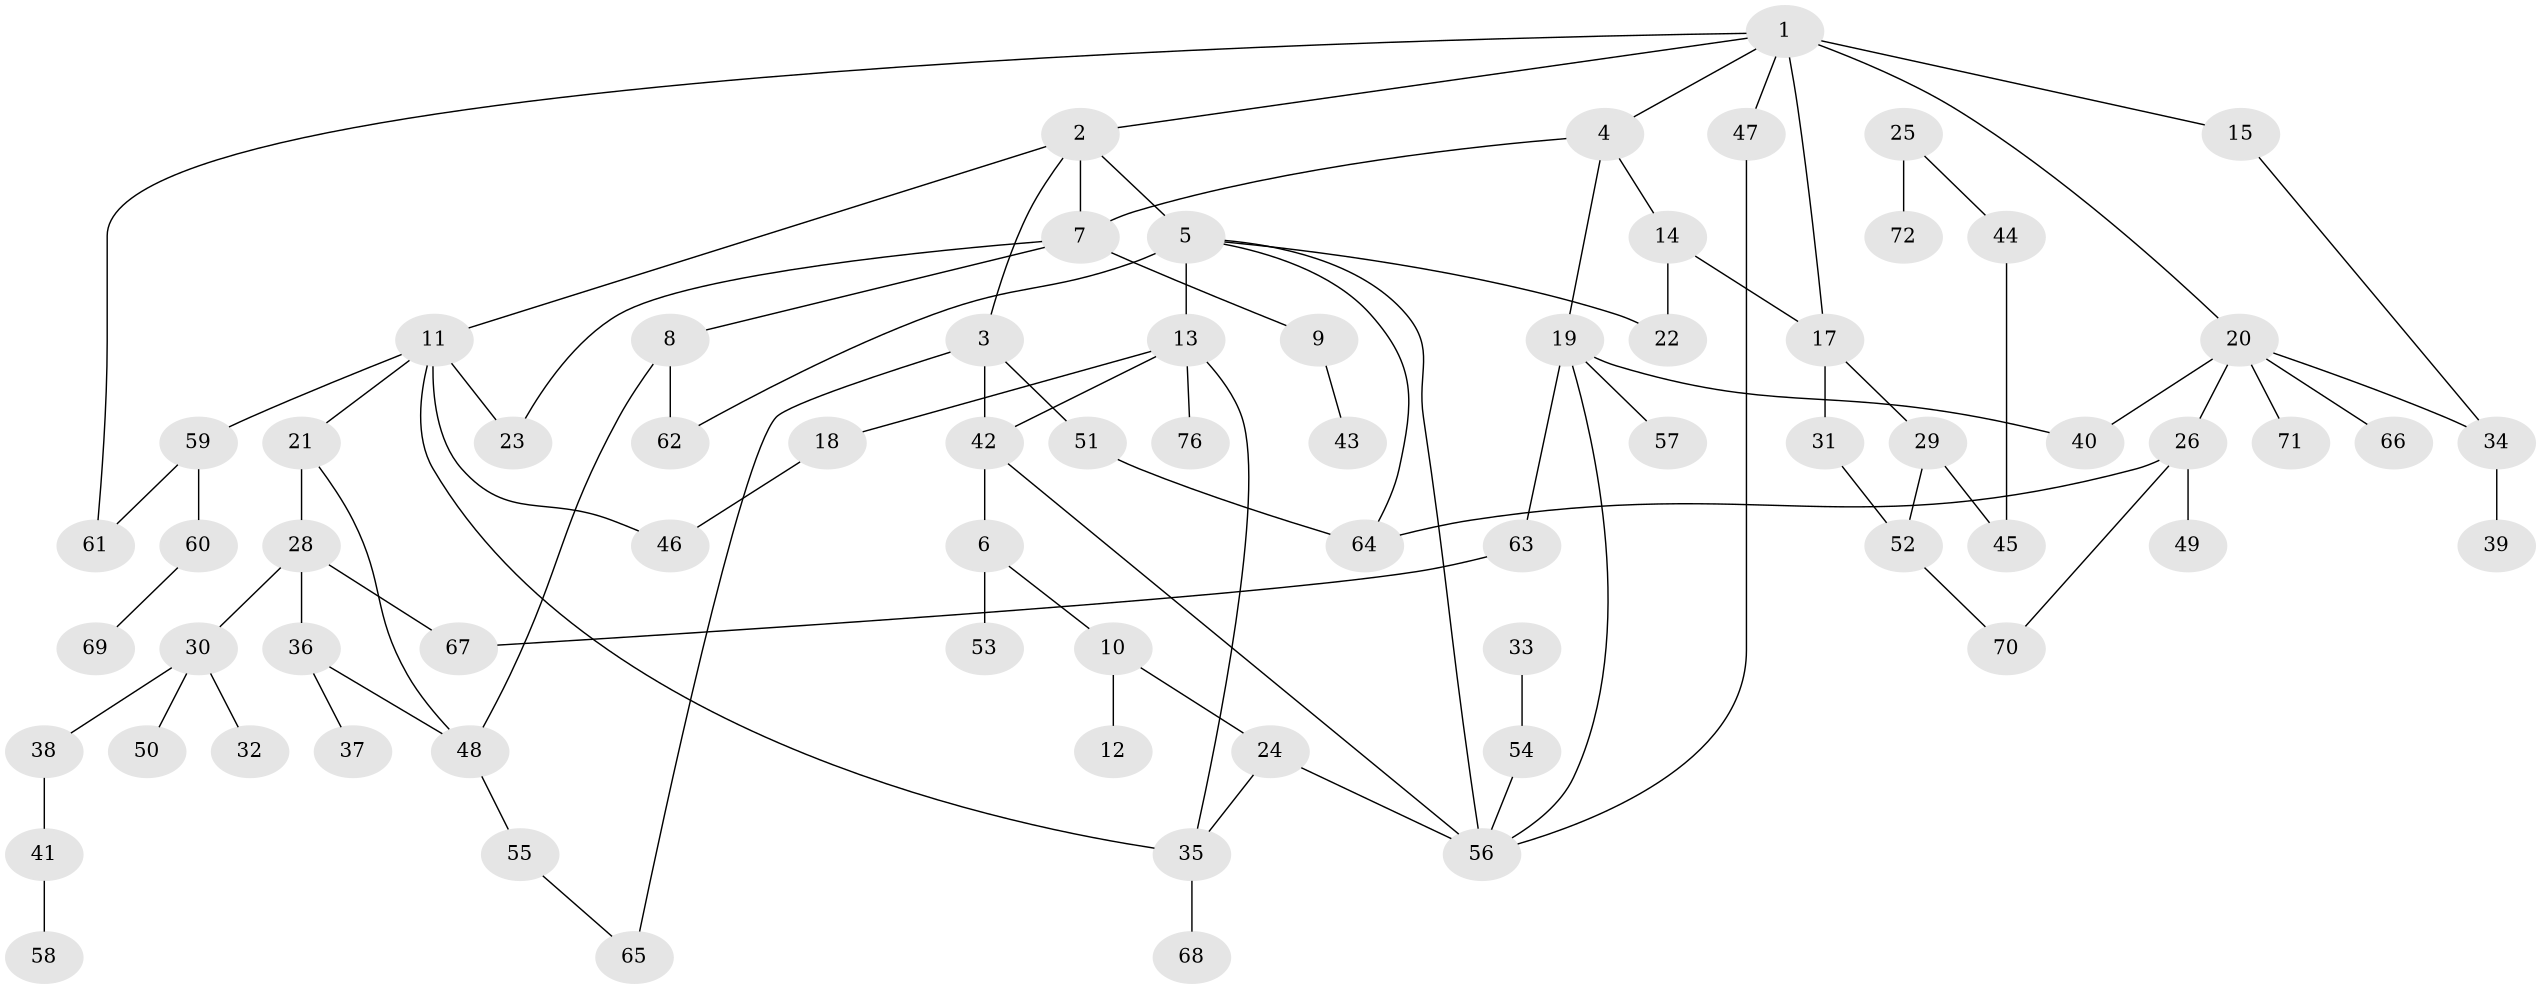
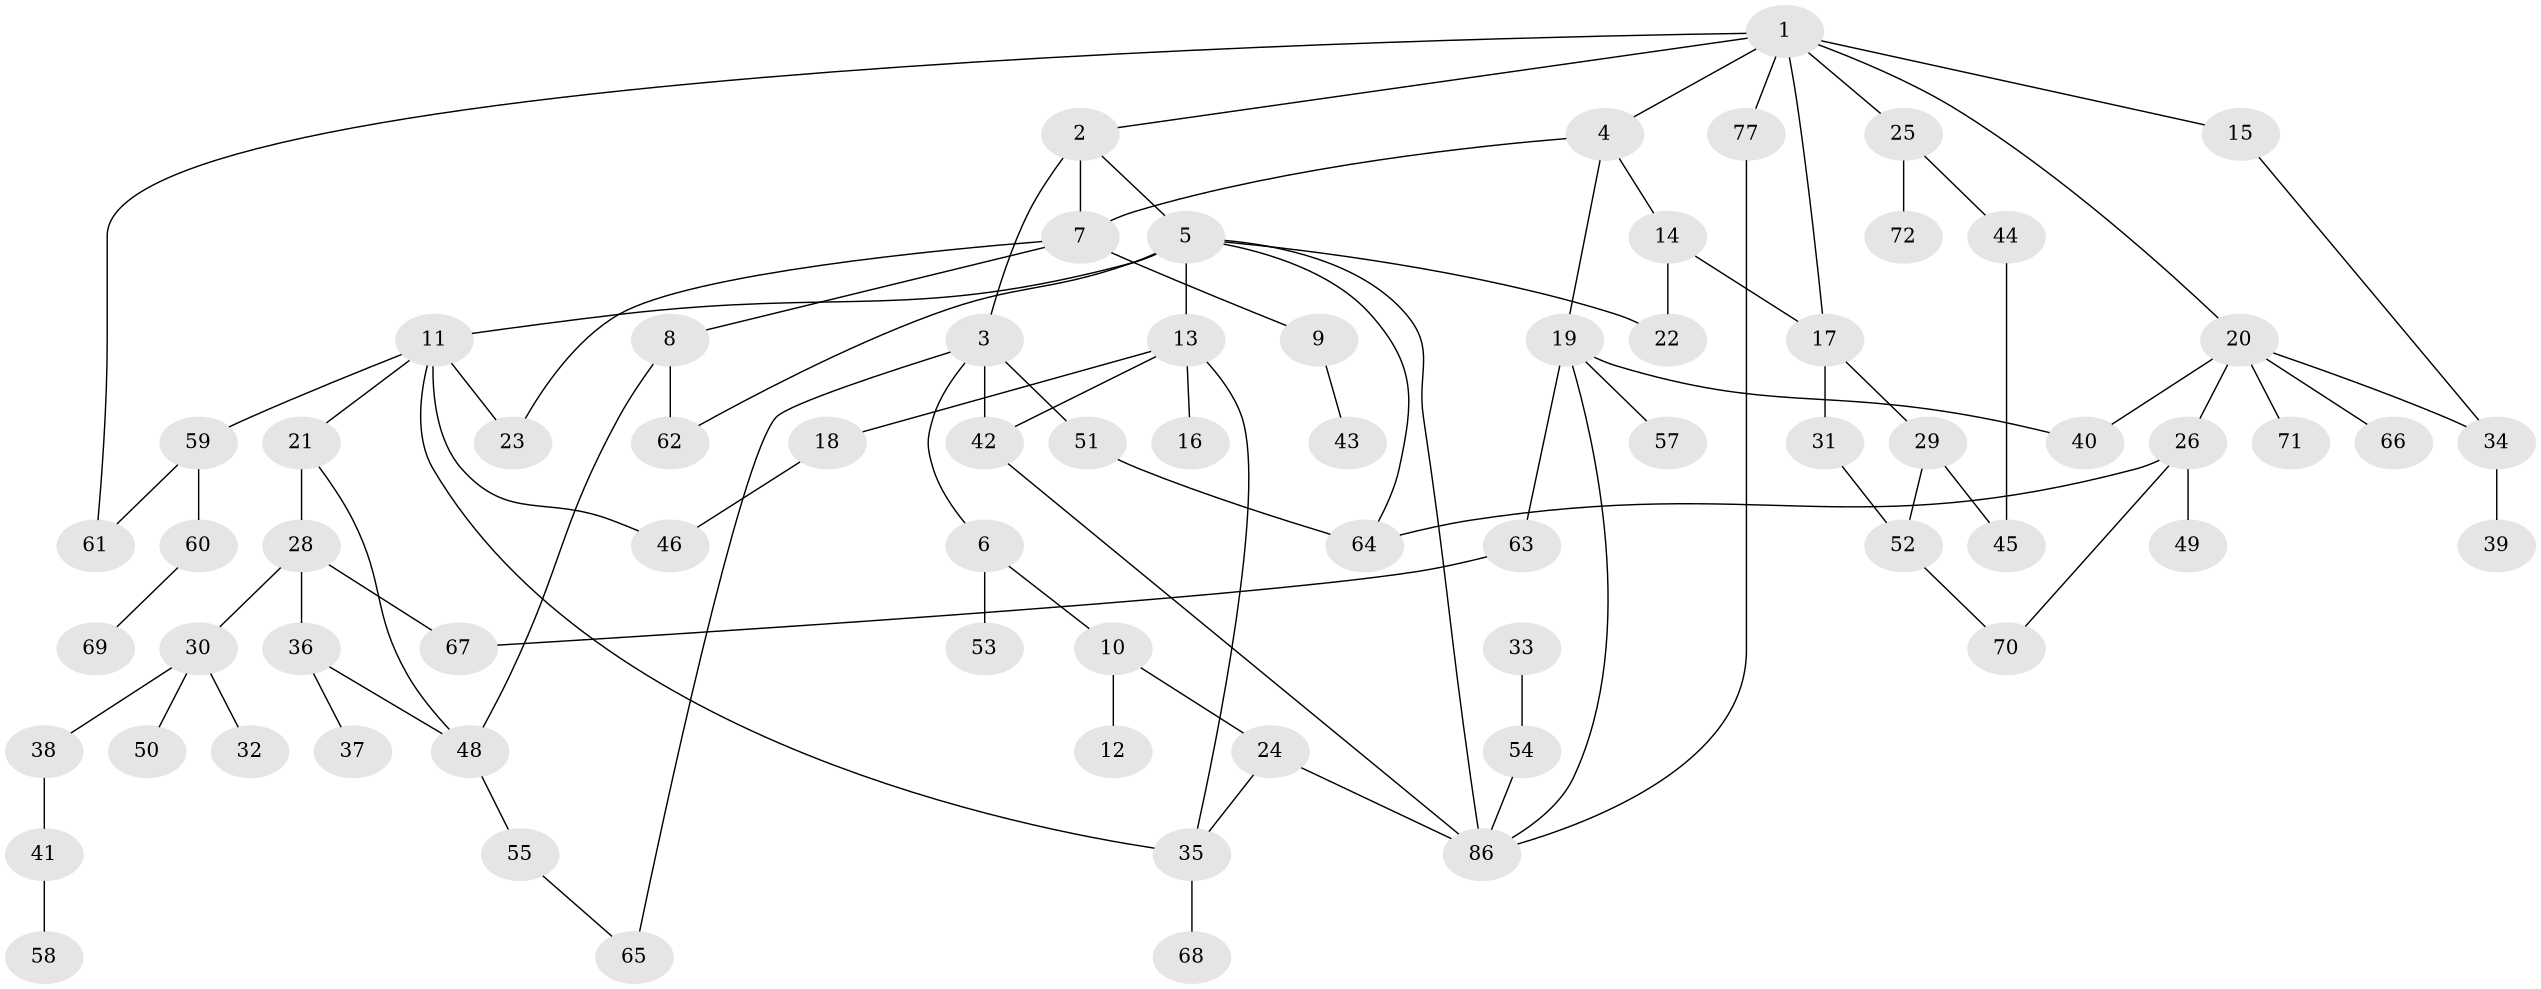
none -> (1845, 83)
(1746, 134) -> (1746, 134)
(757, 237) -> (868, 301)
(1190, 443) -> (1190, 443)
(985, 495) -> (928, 443)
(1482, 855) -> (1482, 855)
